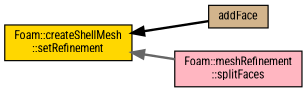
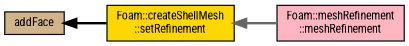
(176, 26) -> (92, 23)
(238, 69) -> (341, 23)
